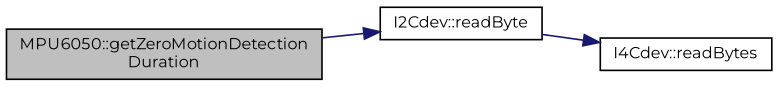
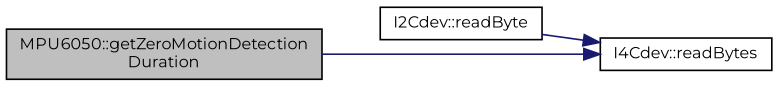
(343, 36) -> (453, 54)
